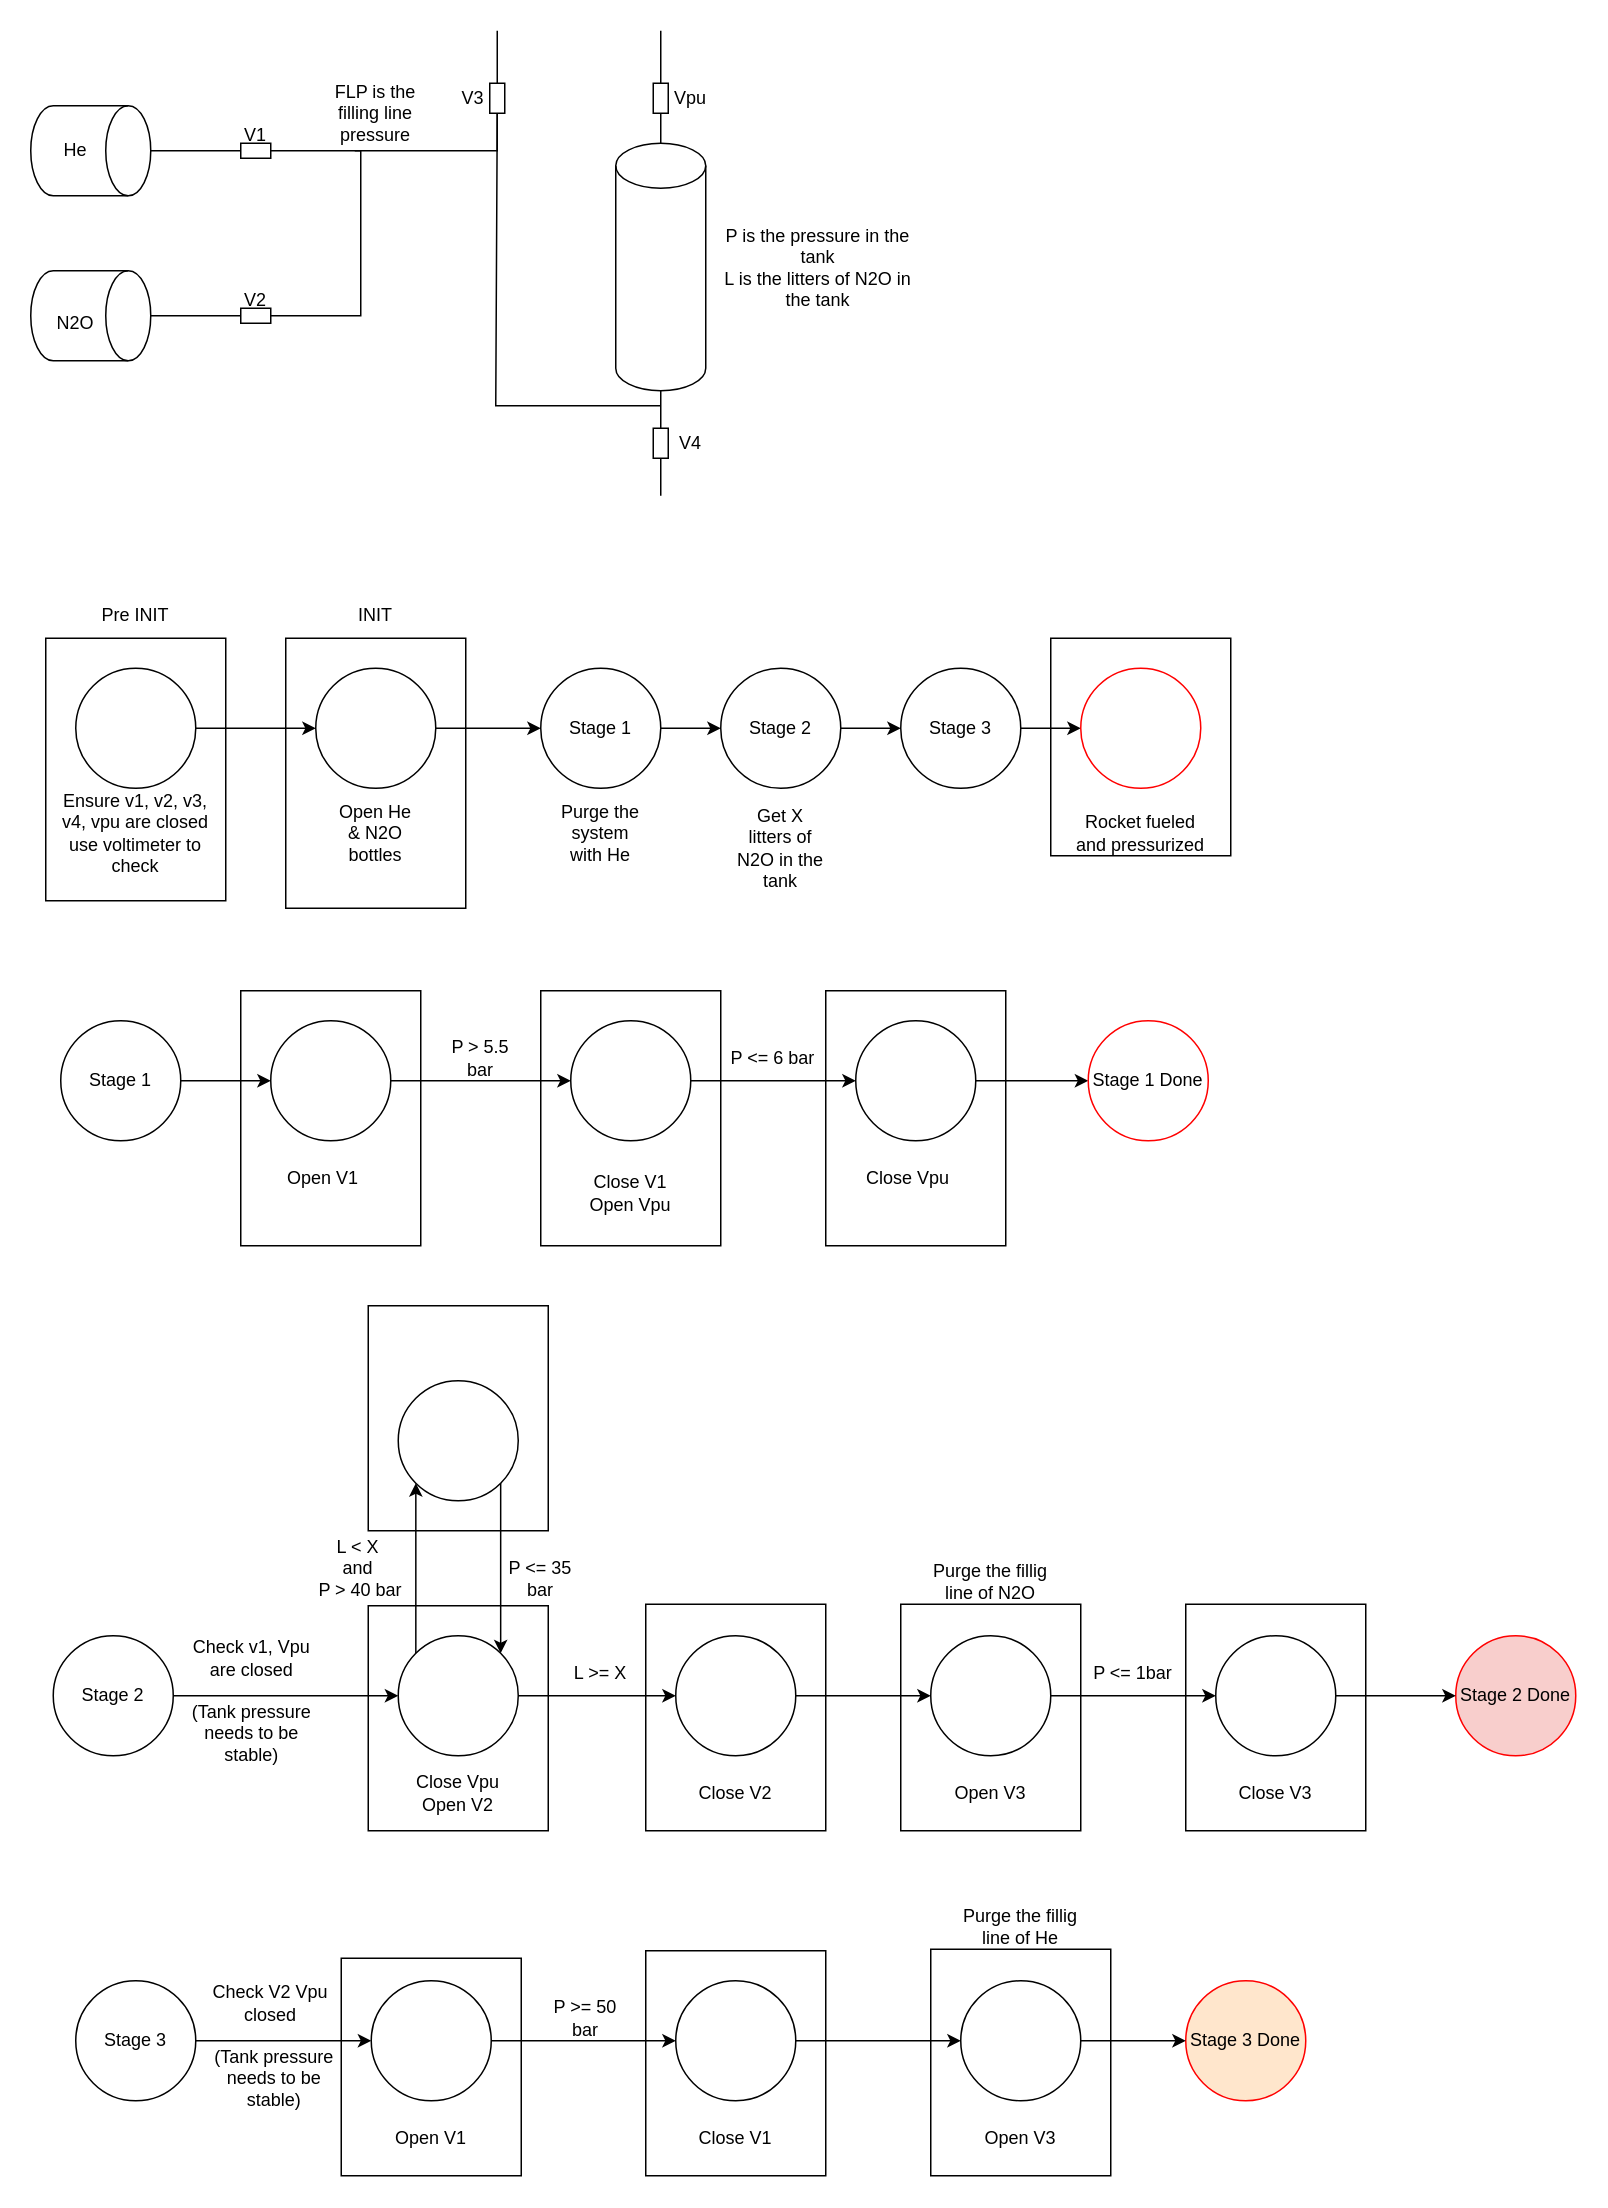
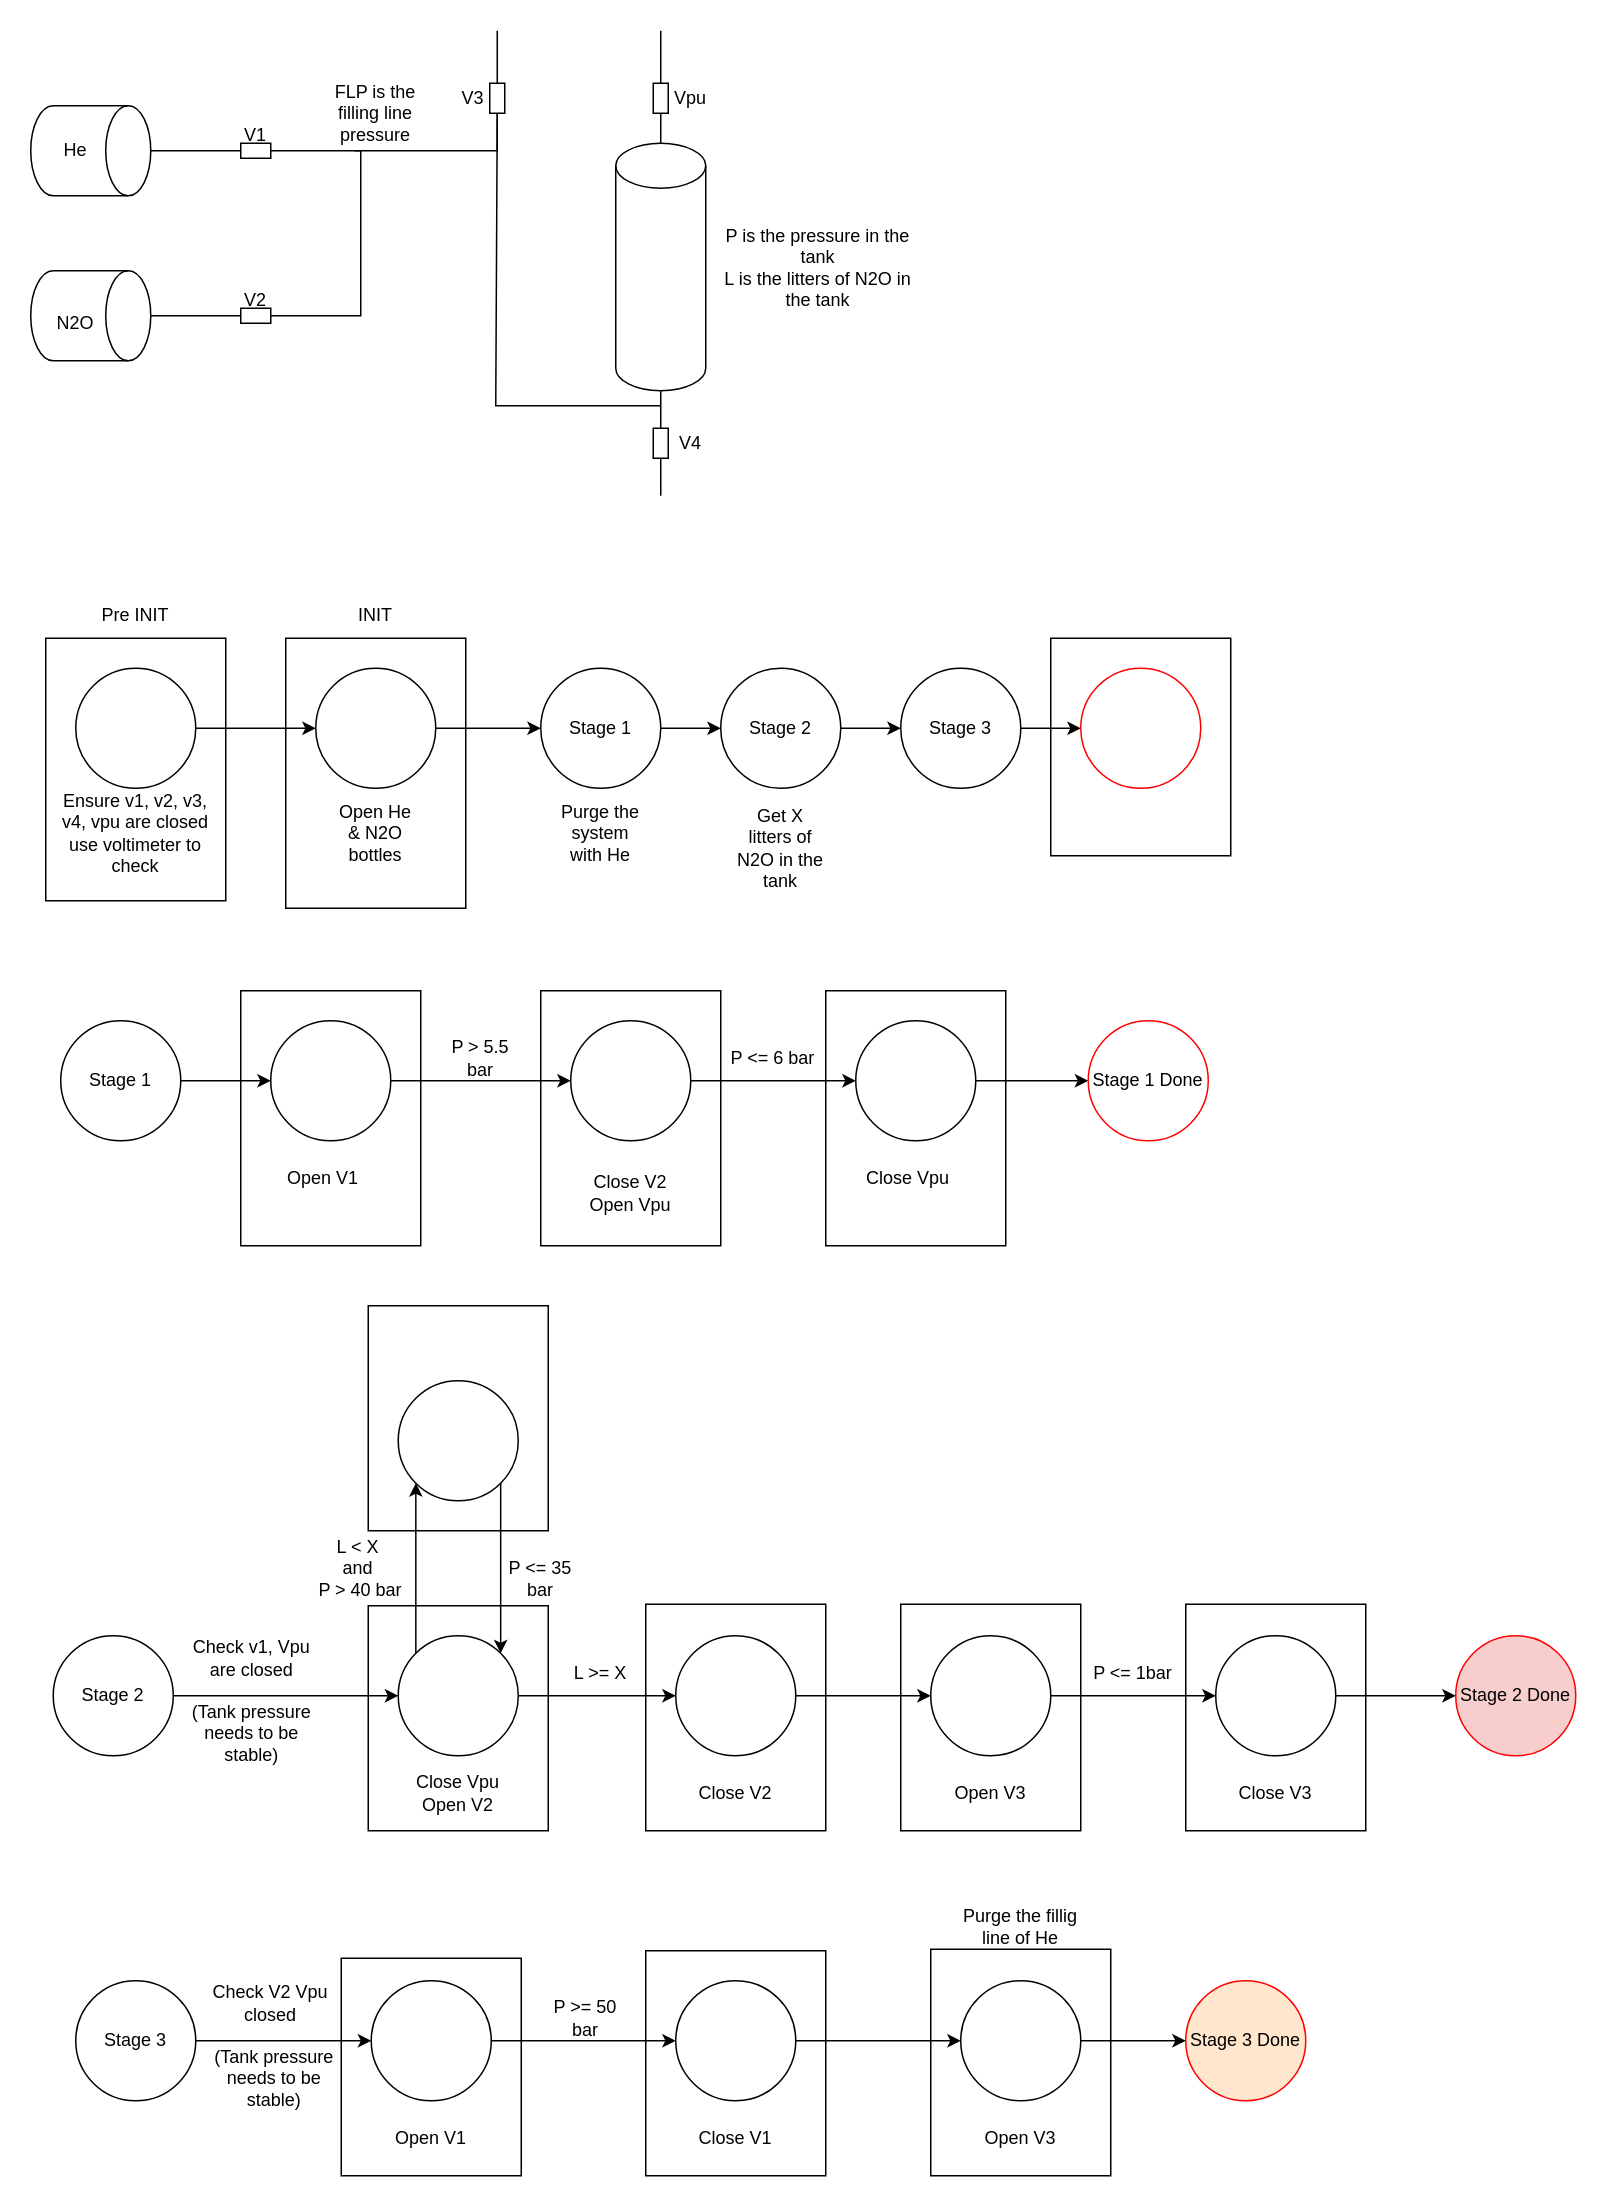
(1141, 833) -> none
(631, 1193) -> (631, 1193)
(991, 1582) -> none
